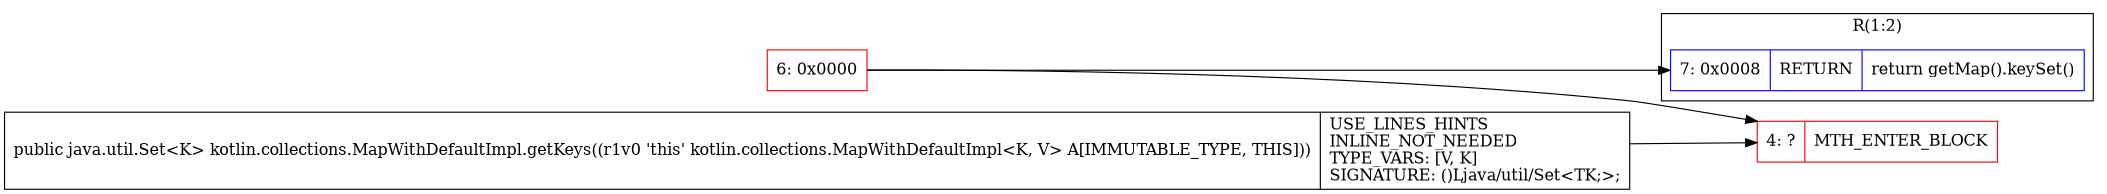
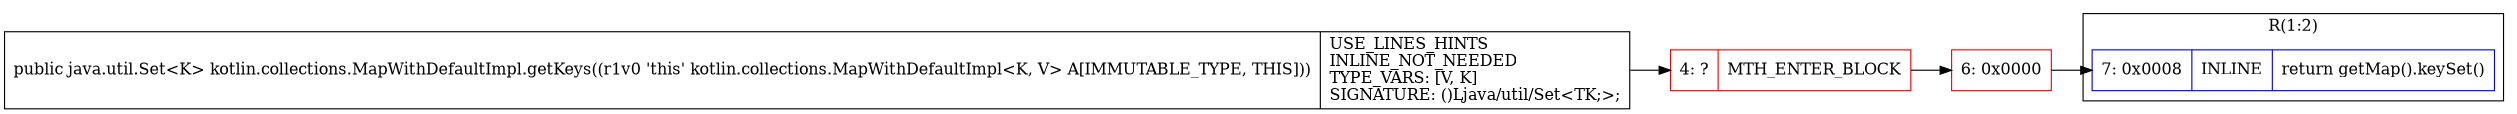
(1816, 70) -> (2232, 70)
(1308, 79) -> (1926, 70)
